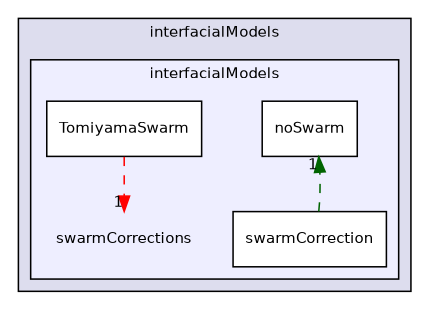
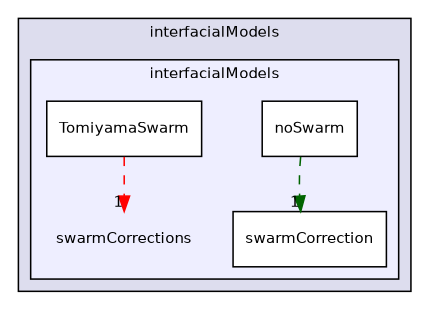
(320, 192) -> (299, 176)
